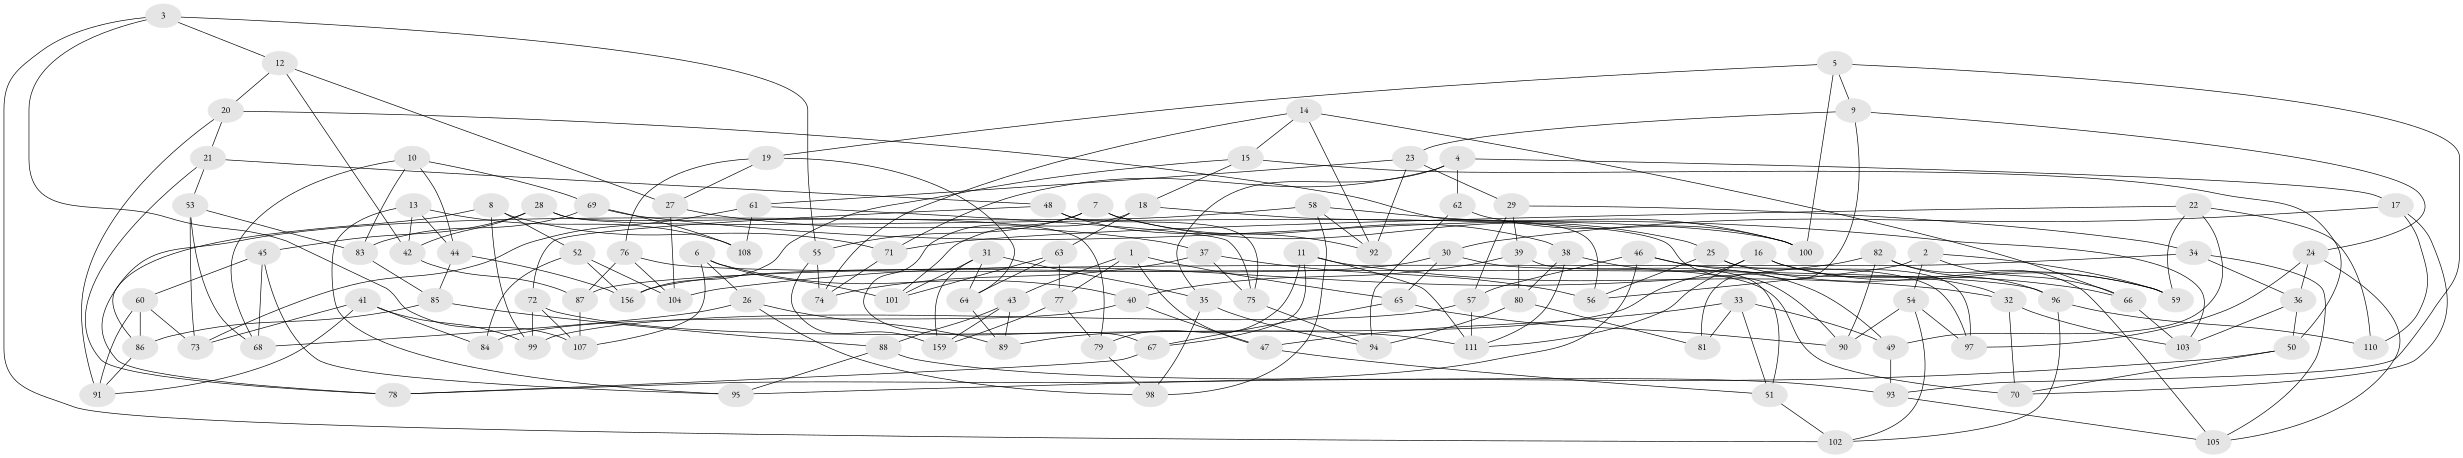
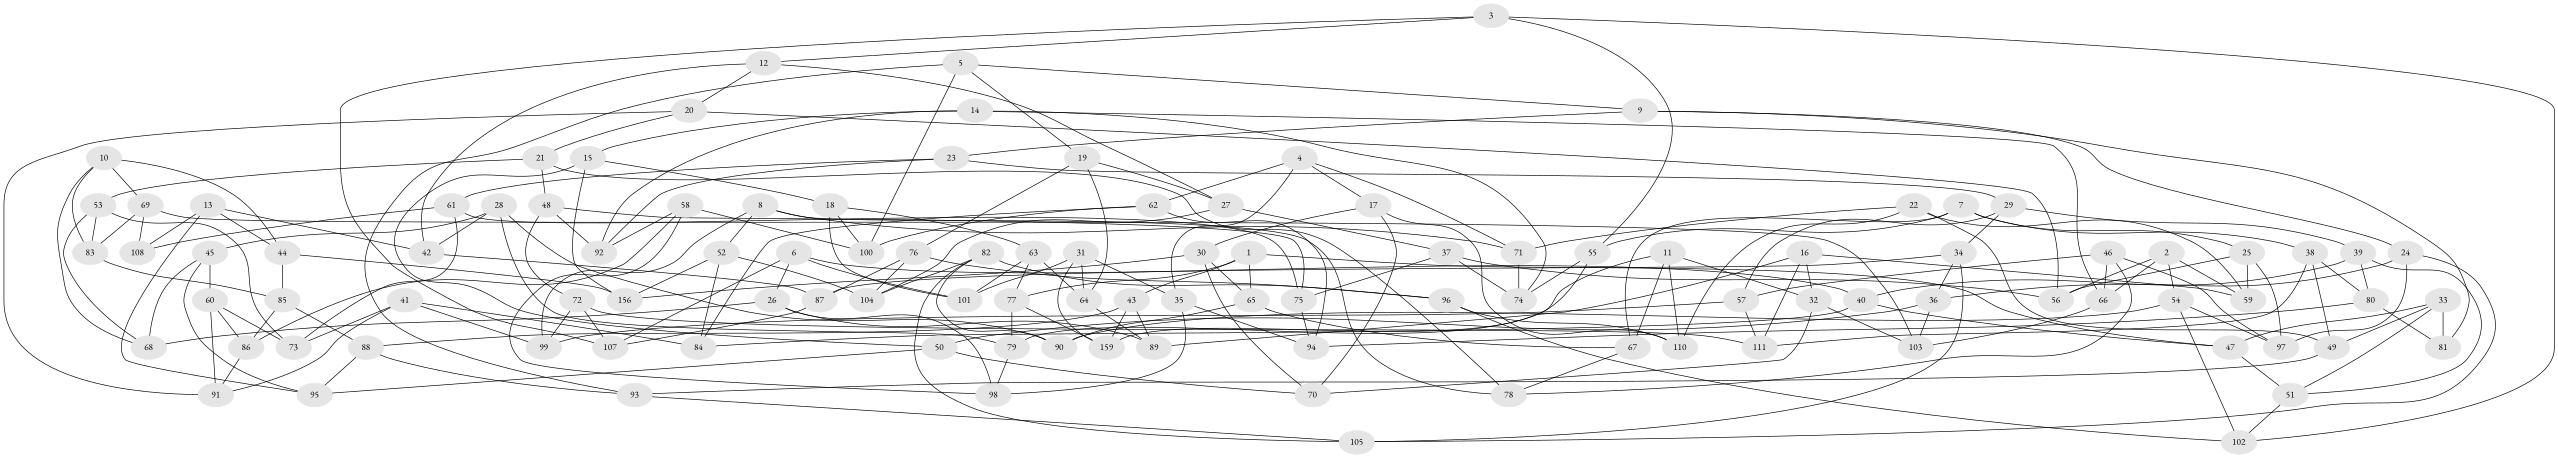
none -> (834, 228)
(1393, 278) -> (1674, 300)
